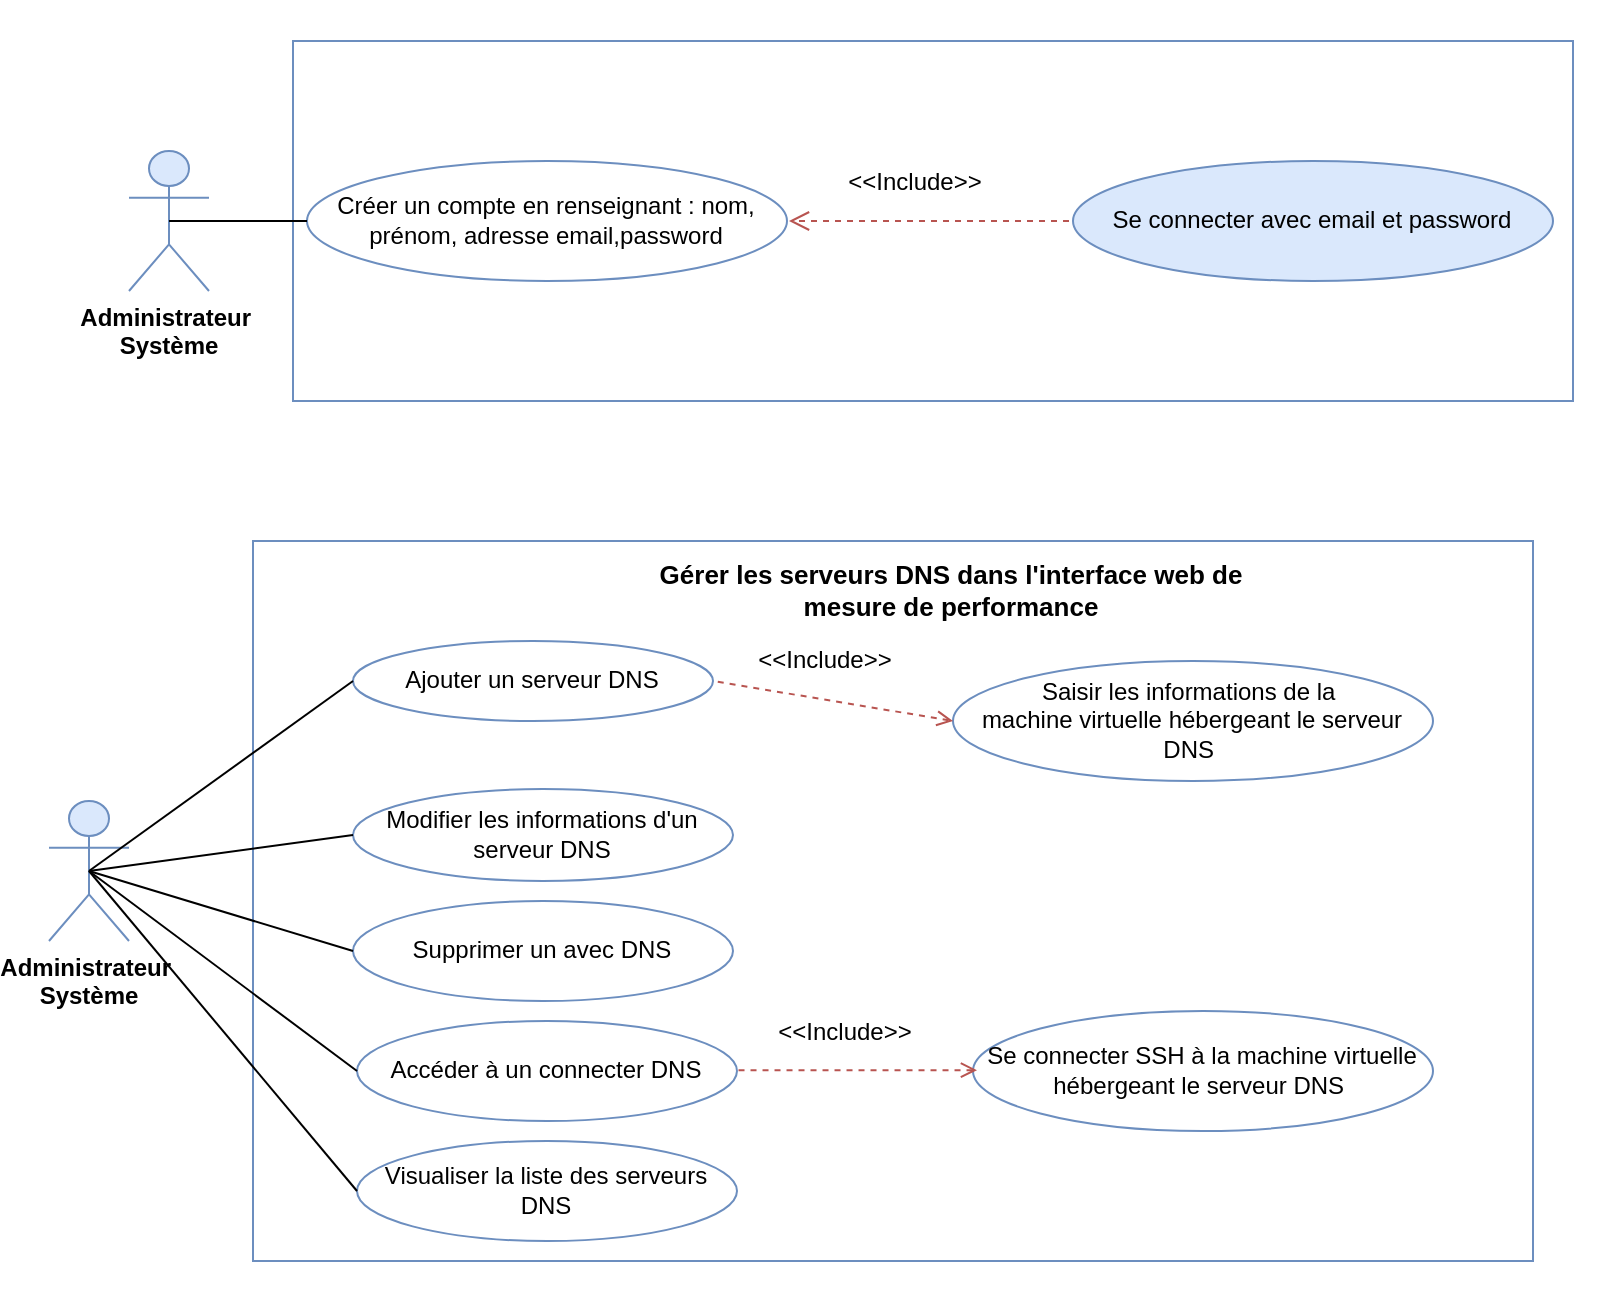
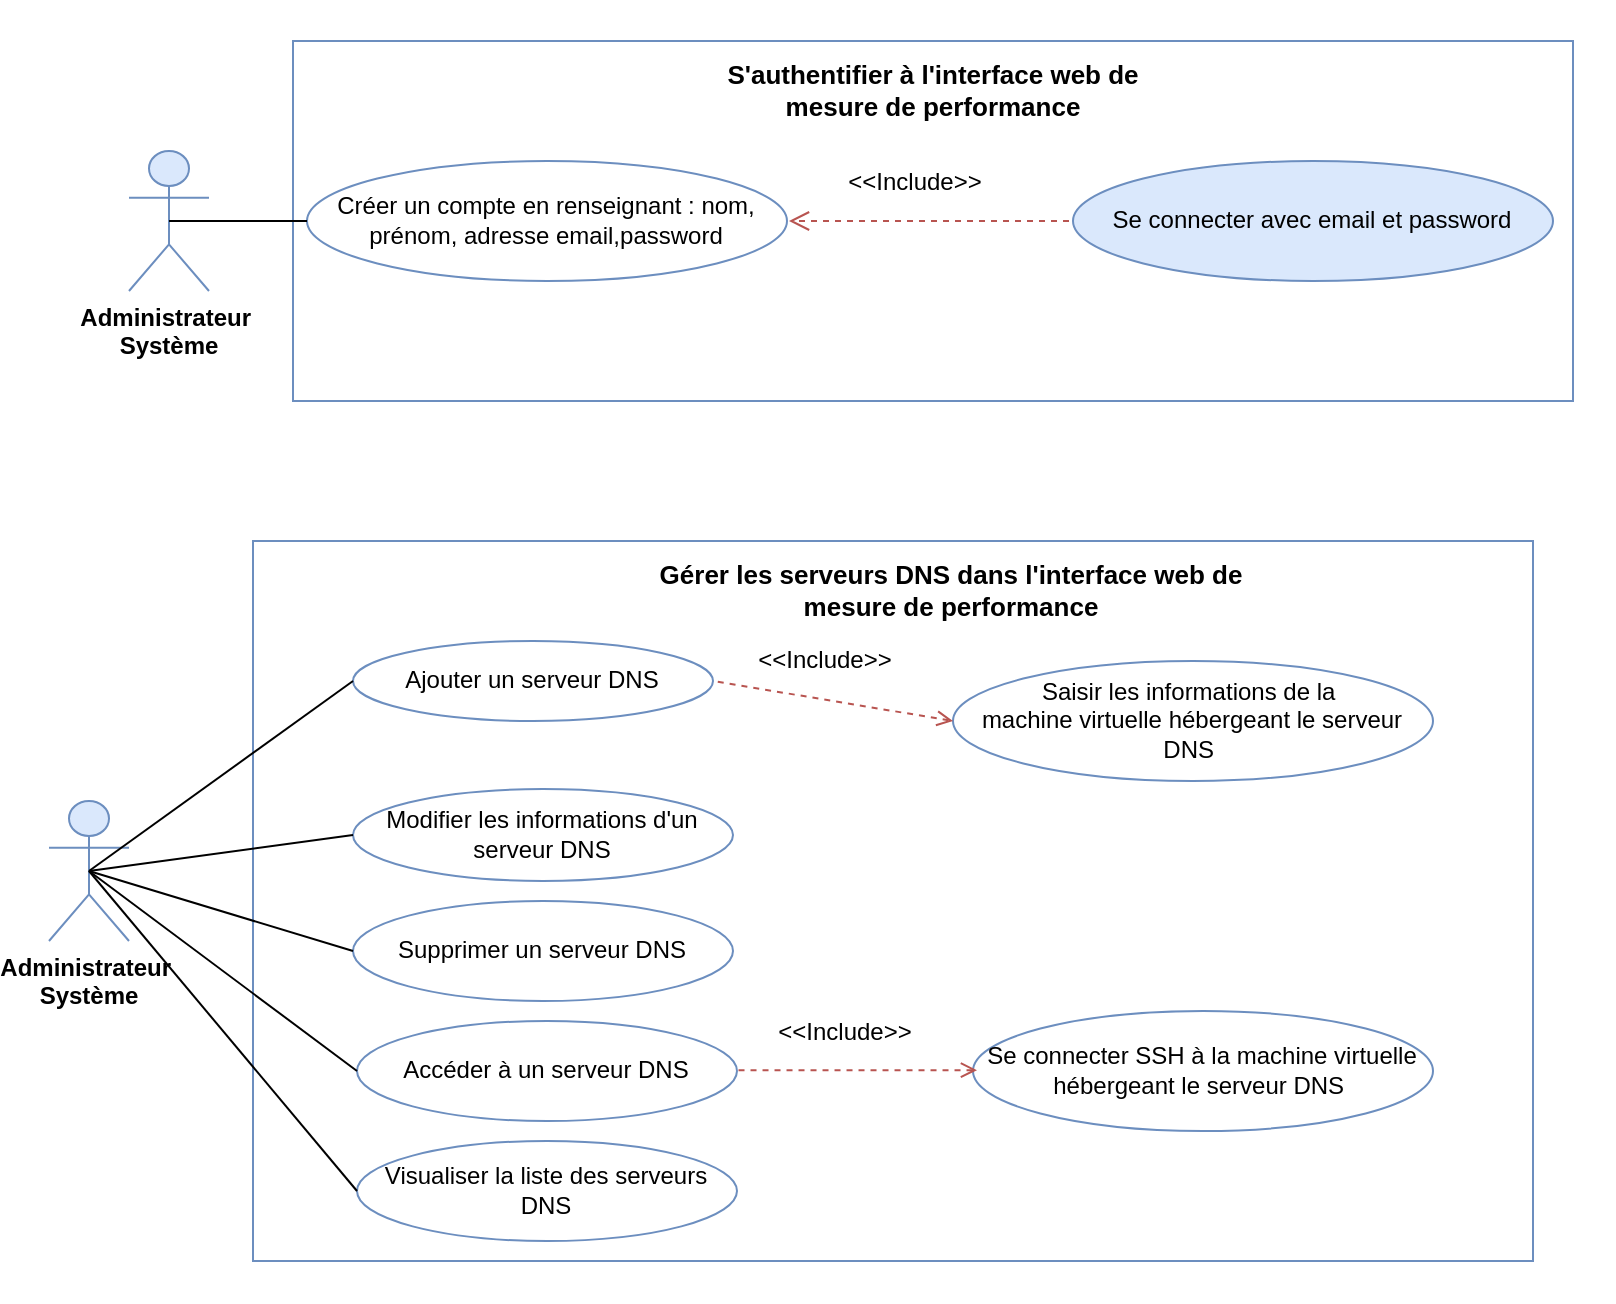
none -> (933, 91)
(543, 951) -> (543, 951)
(547, 1071) -> (547, 1071)
